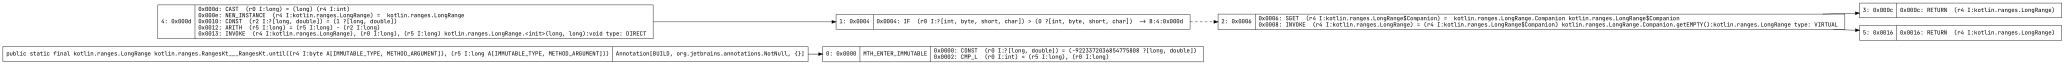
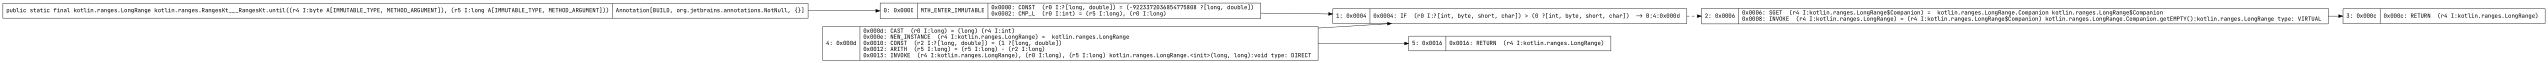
none -> (1295, 14)
(1844, 30) -> (1361, 43)
